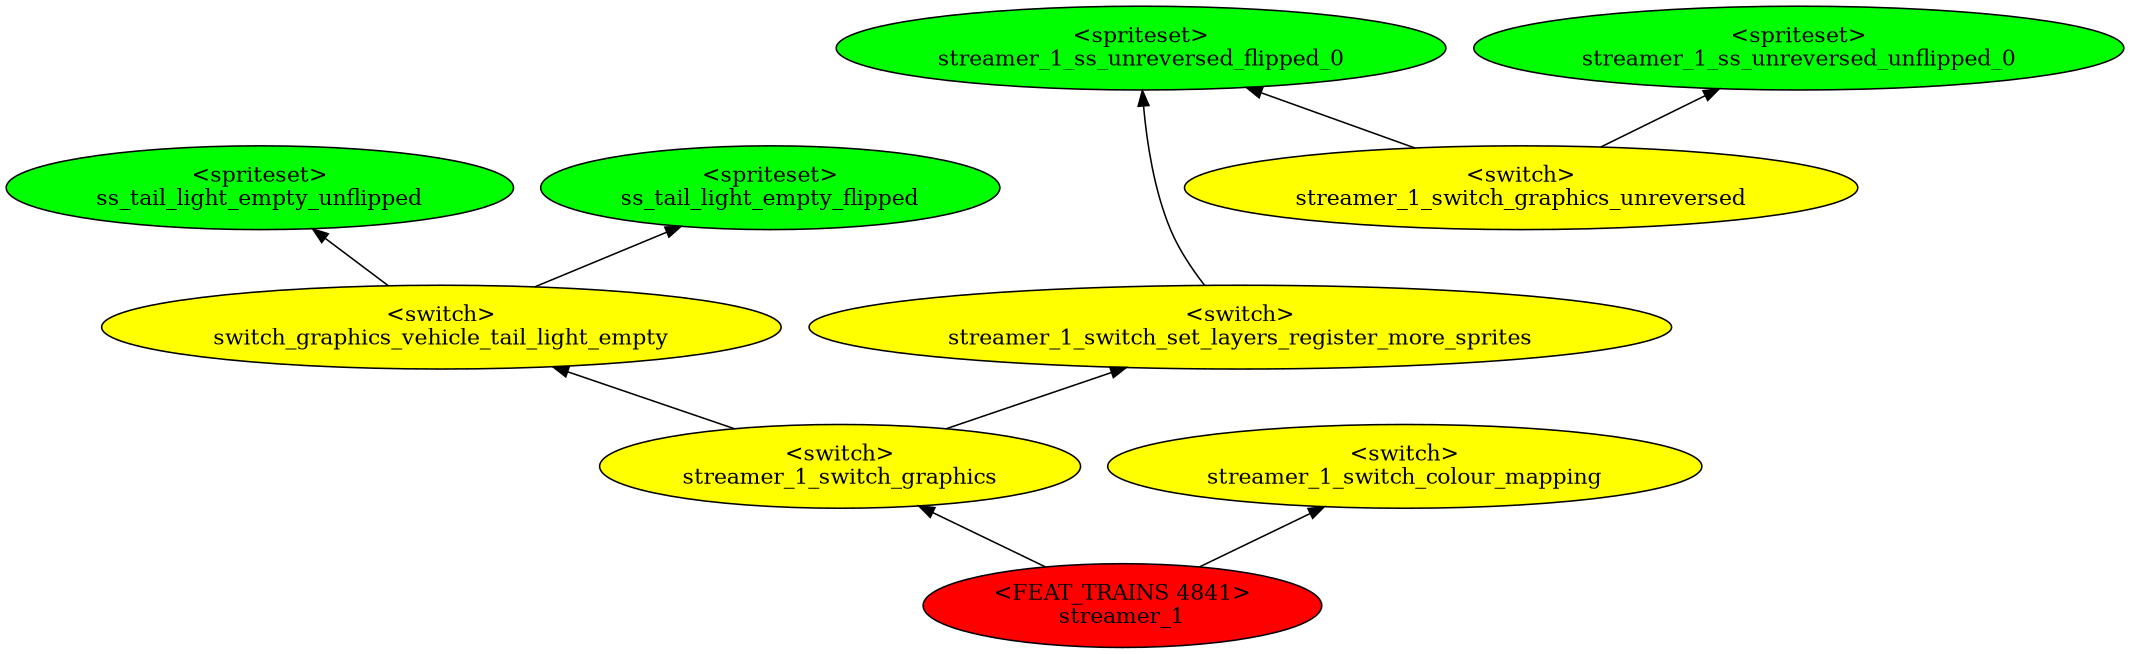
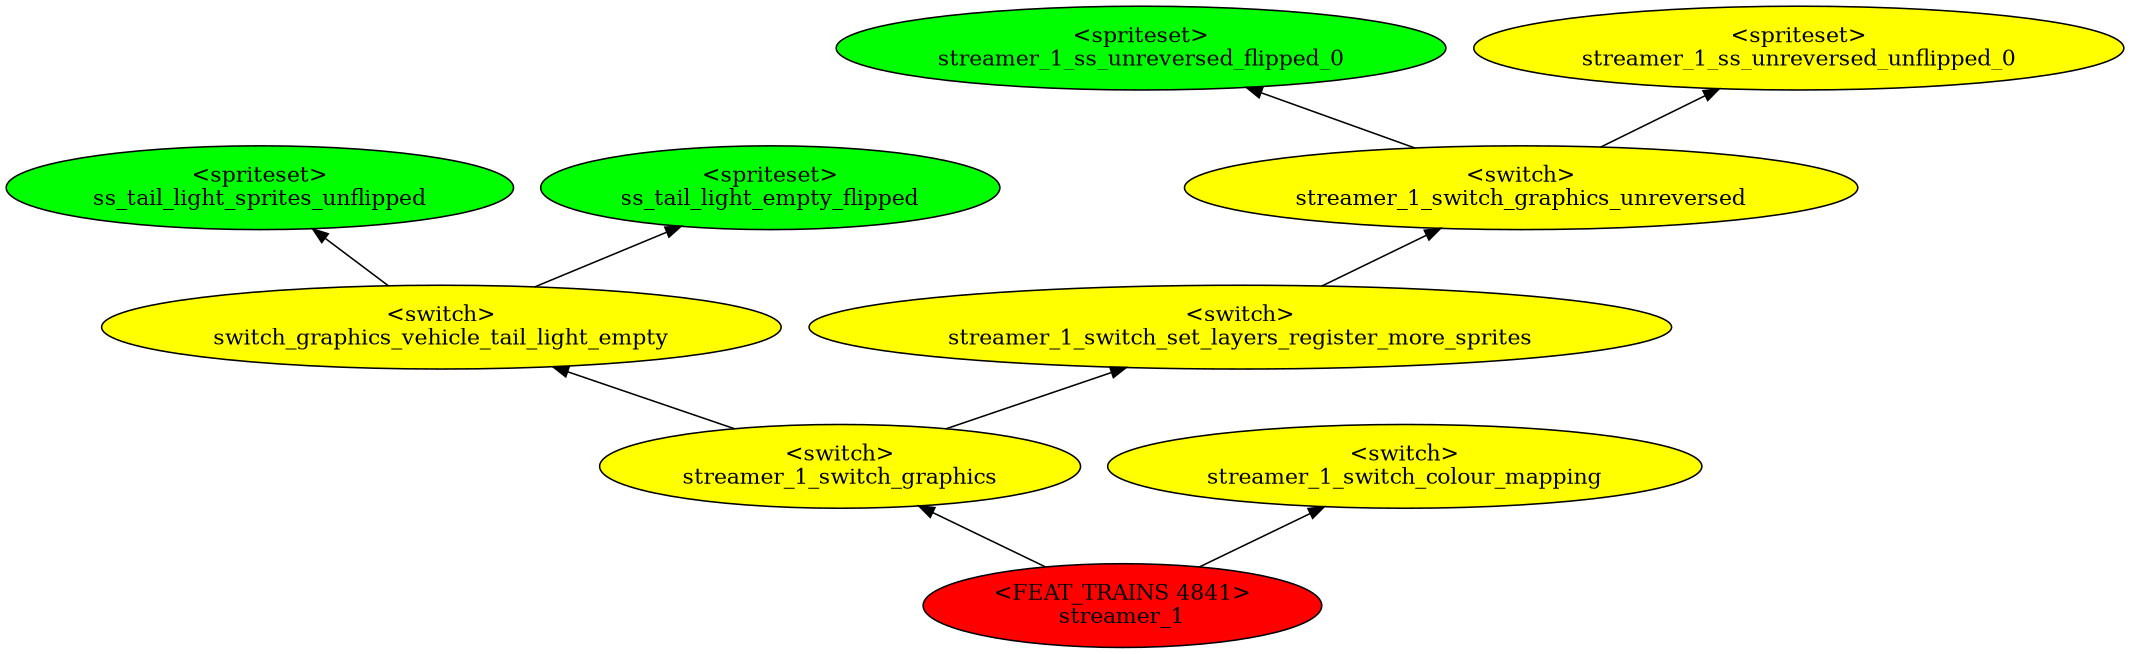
(1799, 48) -> (1799, 48)
(260, 188) -> (260, 188)
(1160, 201) -> (1374, 261)
